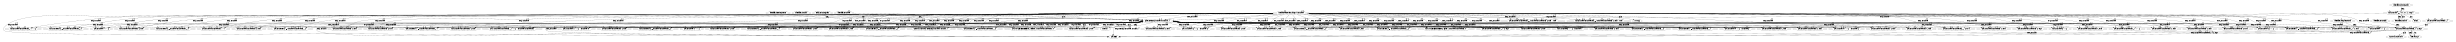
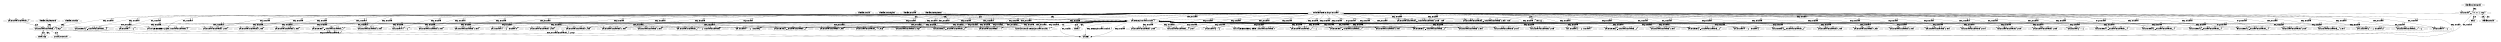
(823, 13) -> (887, 13)
(1158, 21) -> (1143, 21)
(13, 25) -> (2456, 25)
(1745, 34) -> (1785, 36)
